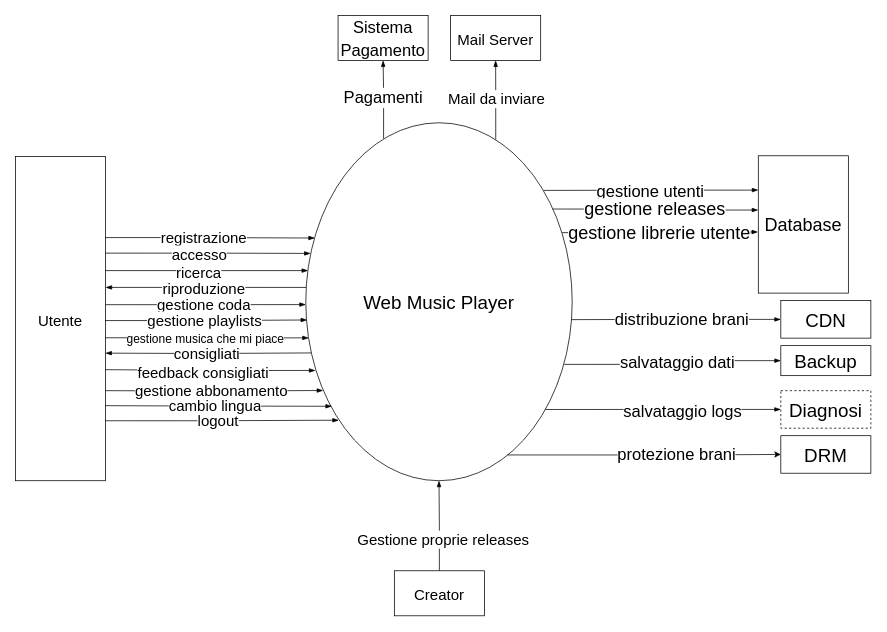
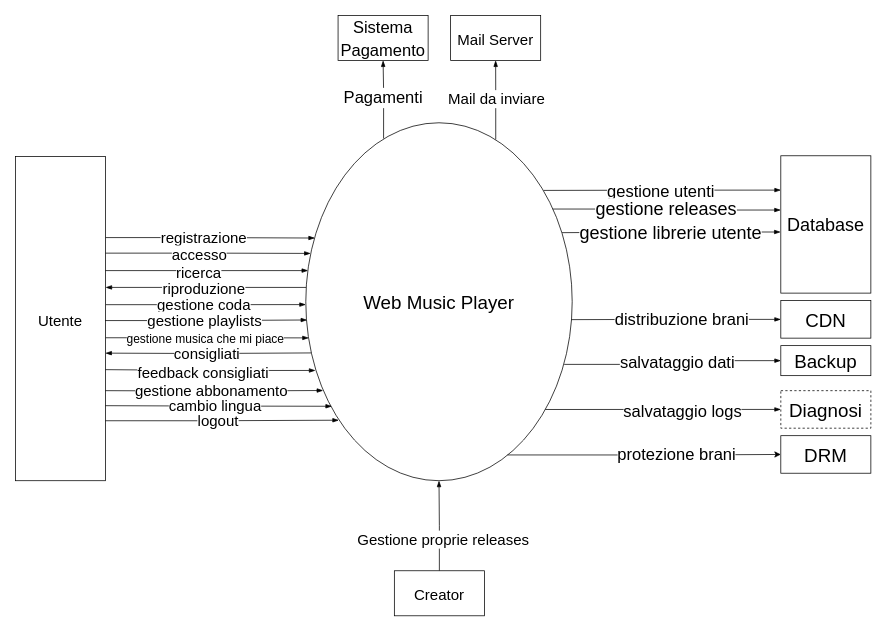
(803, 224) -> (825, 224)
